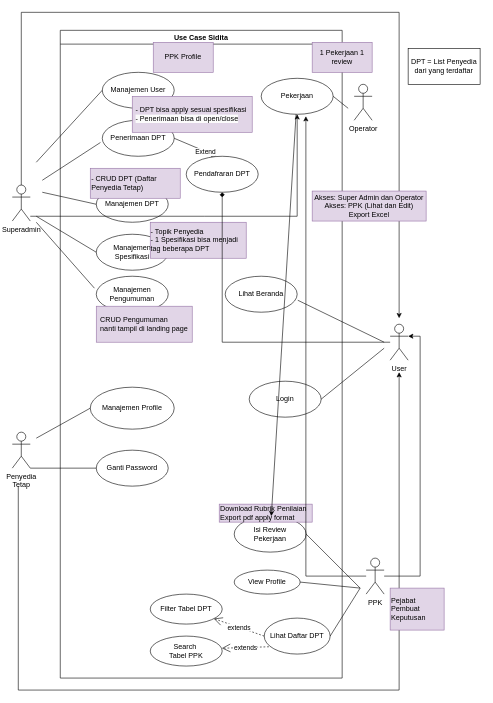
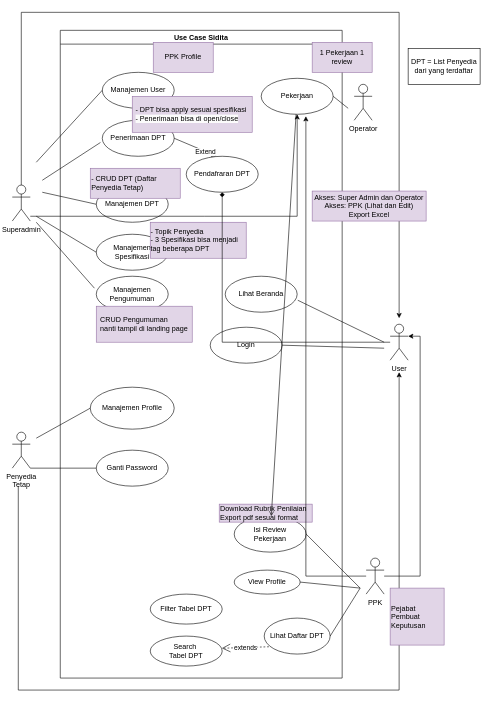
(198, 240) -> (198, 240)
(285, 399) -> (246, 345)
(272, 510) -> (272, 512)
(264, 513) -> (265, 513)
(417, 609) -> (417, 617)
(238, 627) -> none
(186, 651) -> (186, 651)
